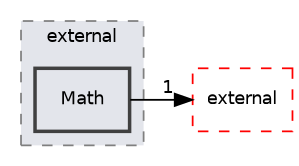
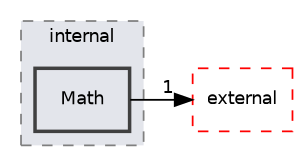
(82, 38) -> (82, 38)
